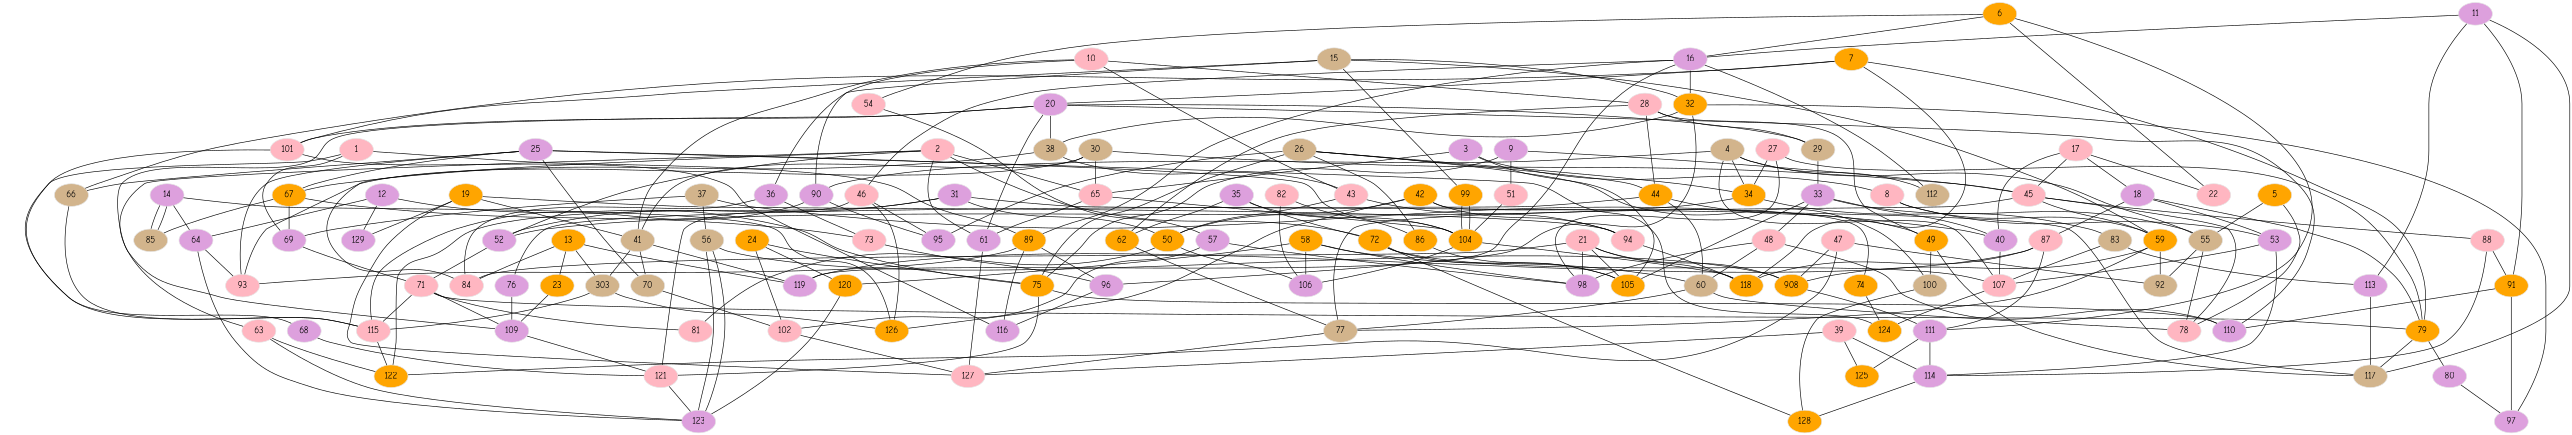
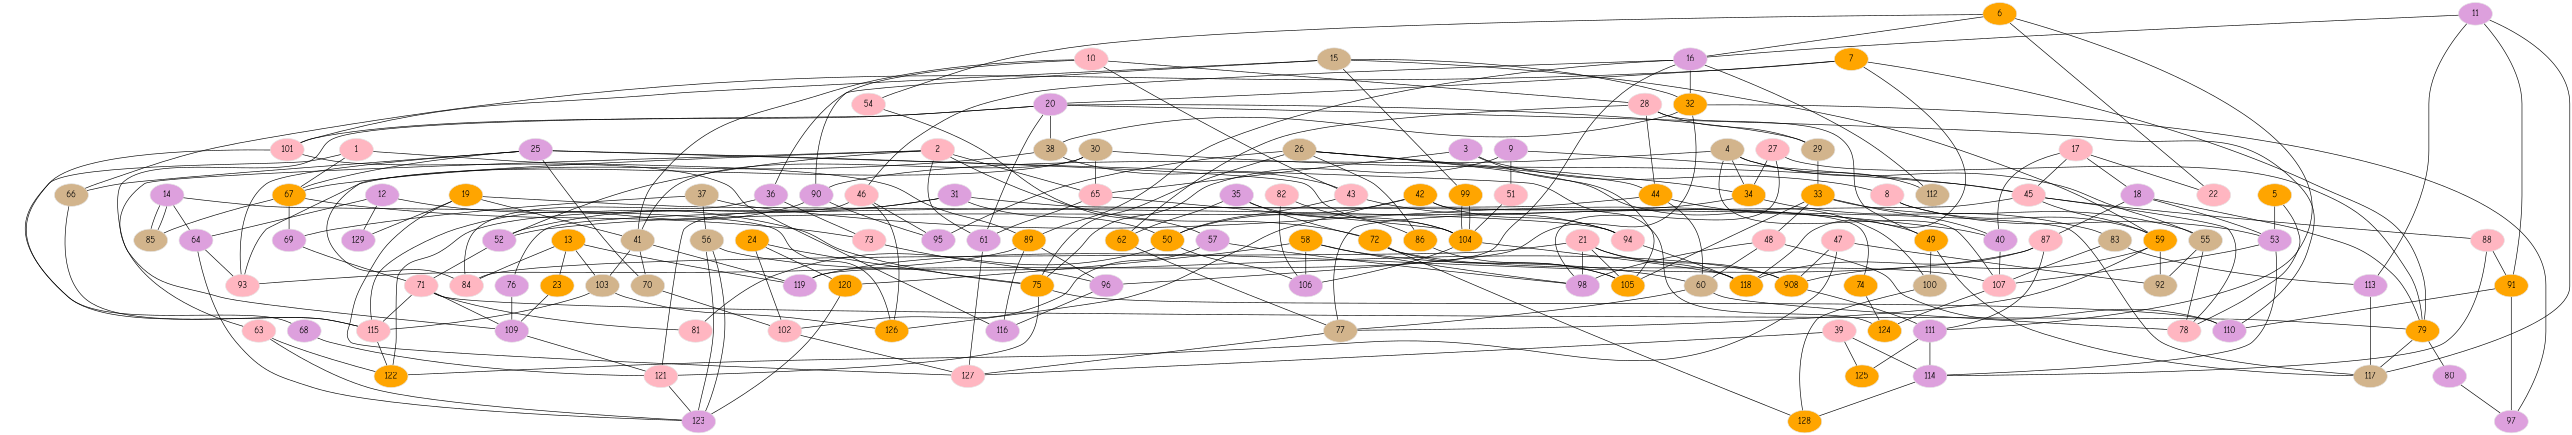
(272, 177) -> (318, 175)
(1818, 195) -> (1818, 195)
(2247, 213) -> (2275, 218)
(602, 286) -> (602, 286)
